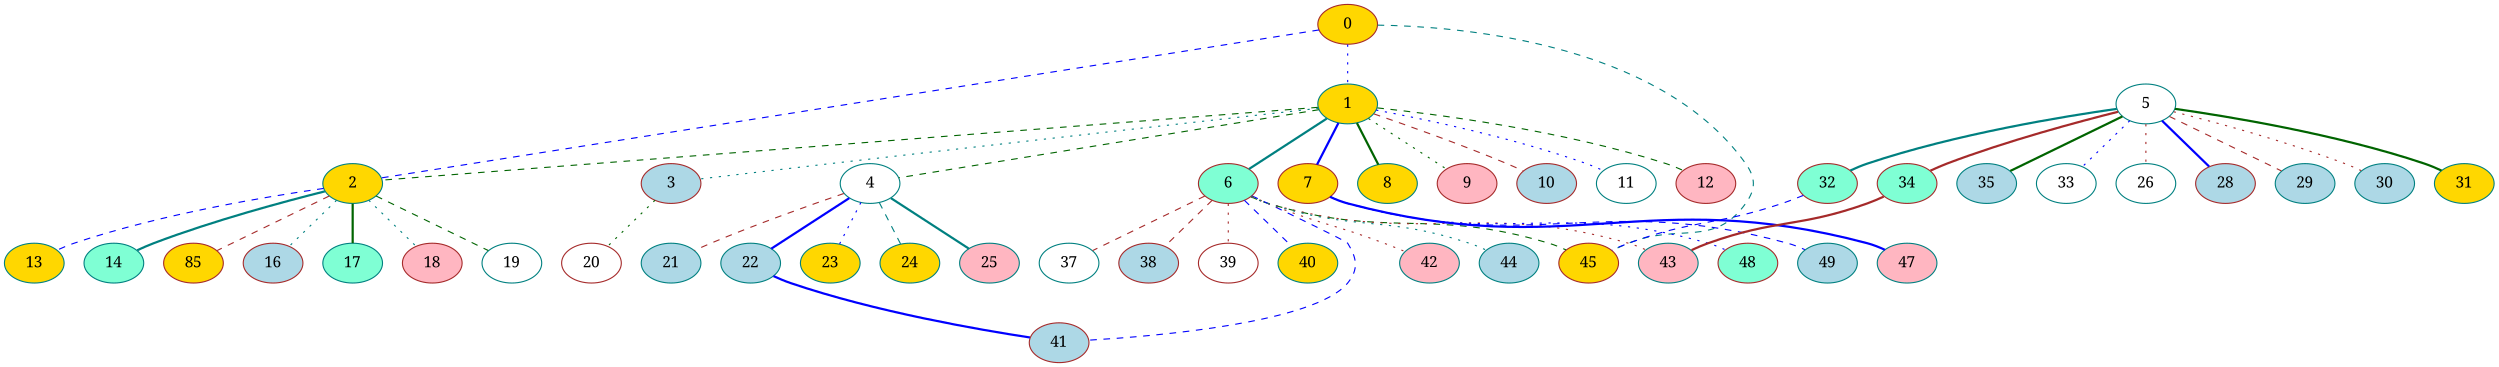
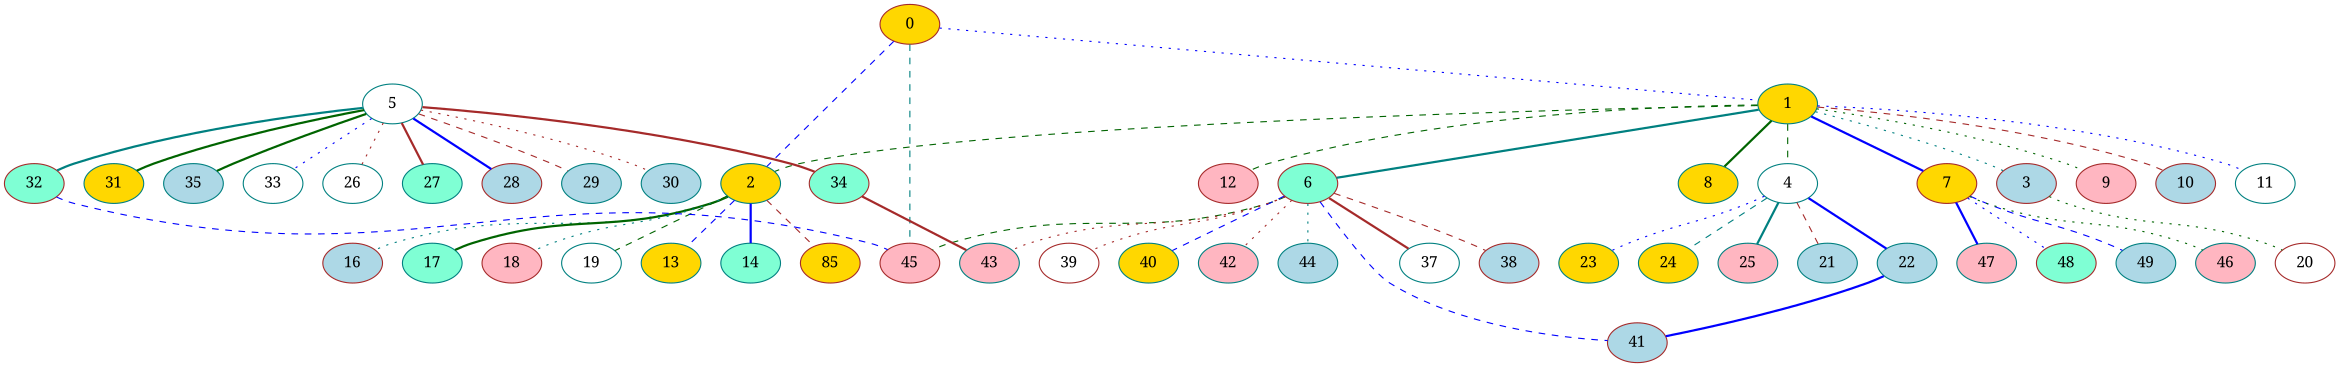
none -> (432, 184)
(230, 218) -> (751, 227)
(1149, 223) -> (1369, 223)
(1589, 263) -> (910, 263)
none -> (2225, 263)
